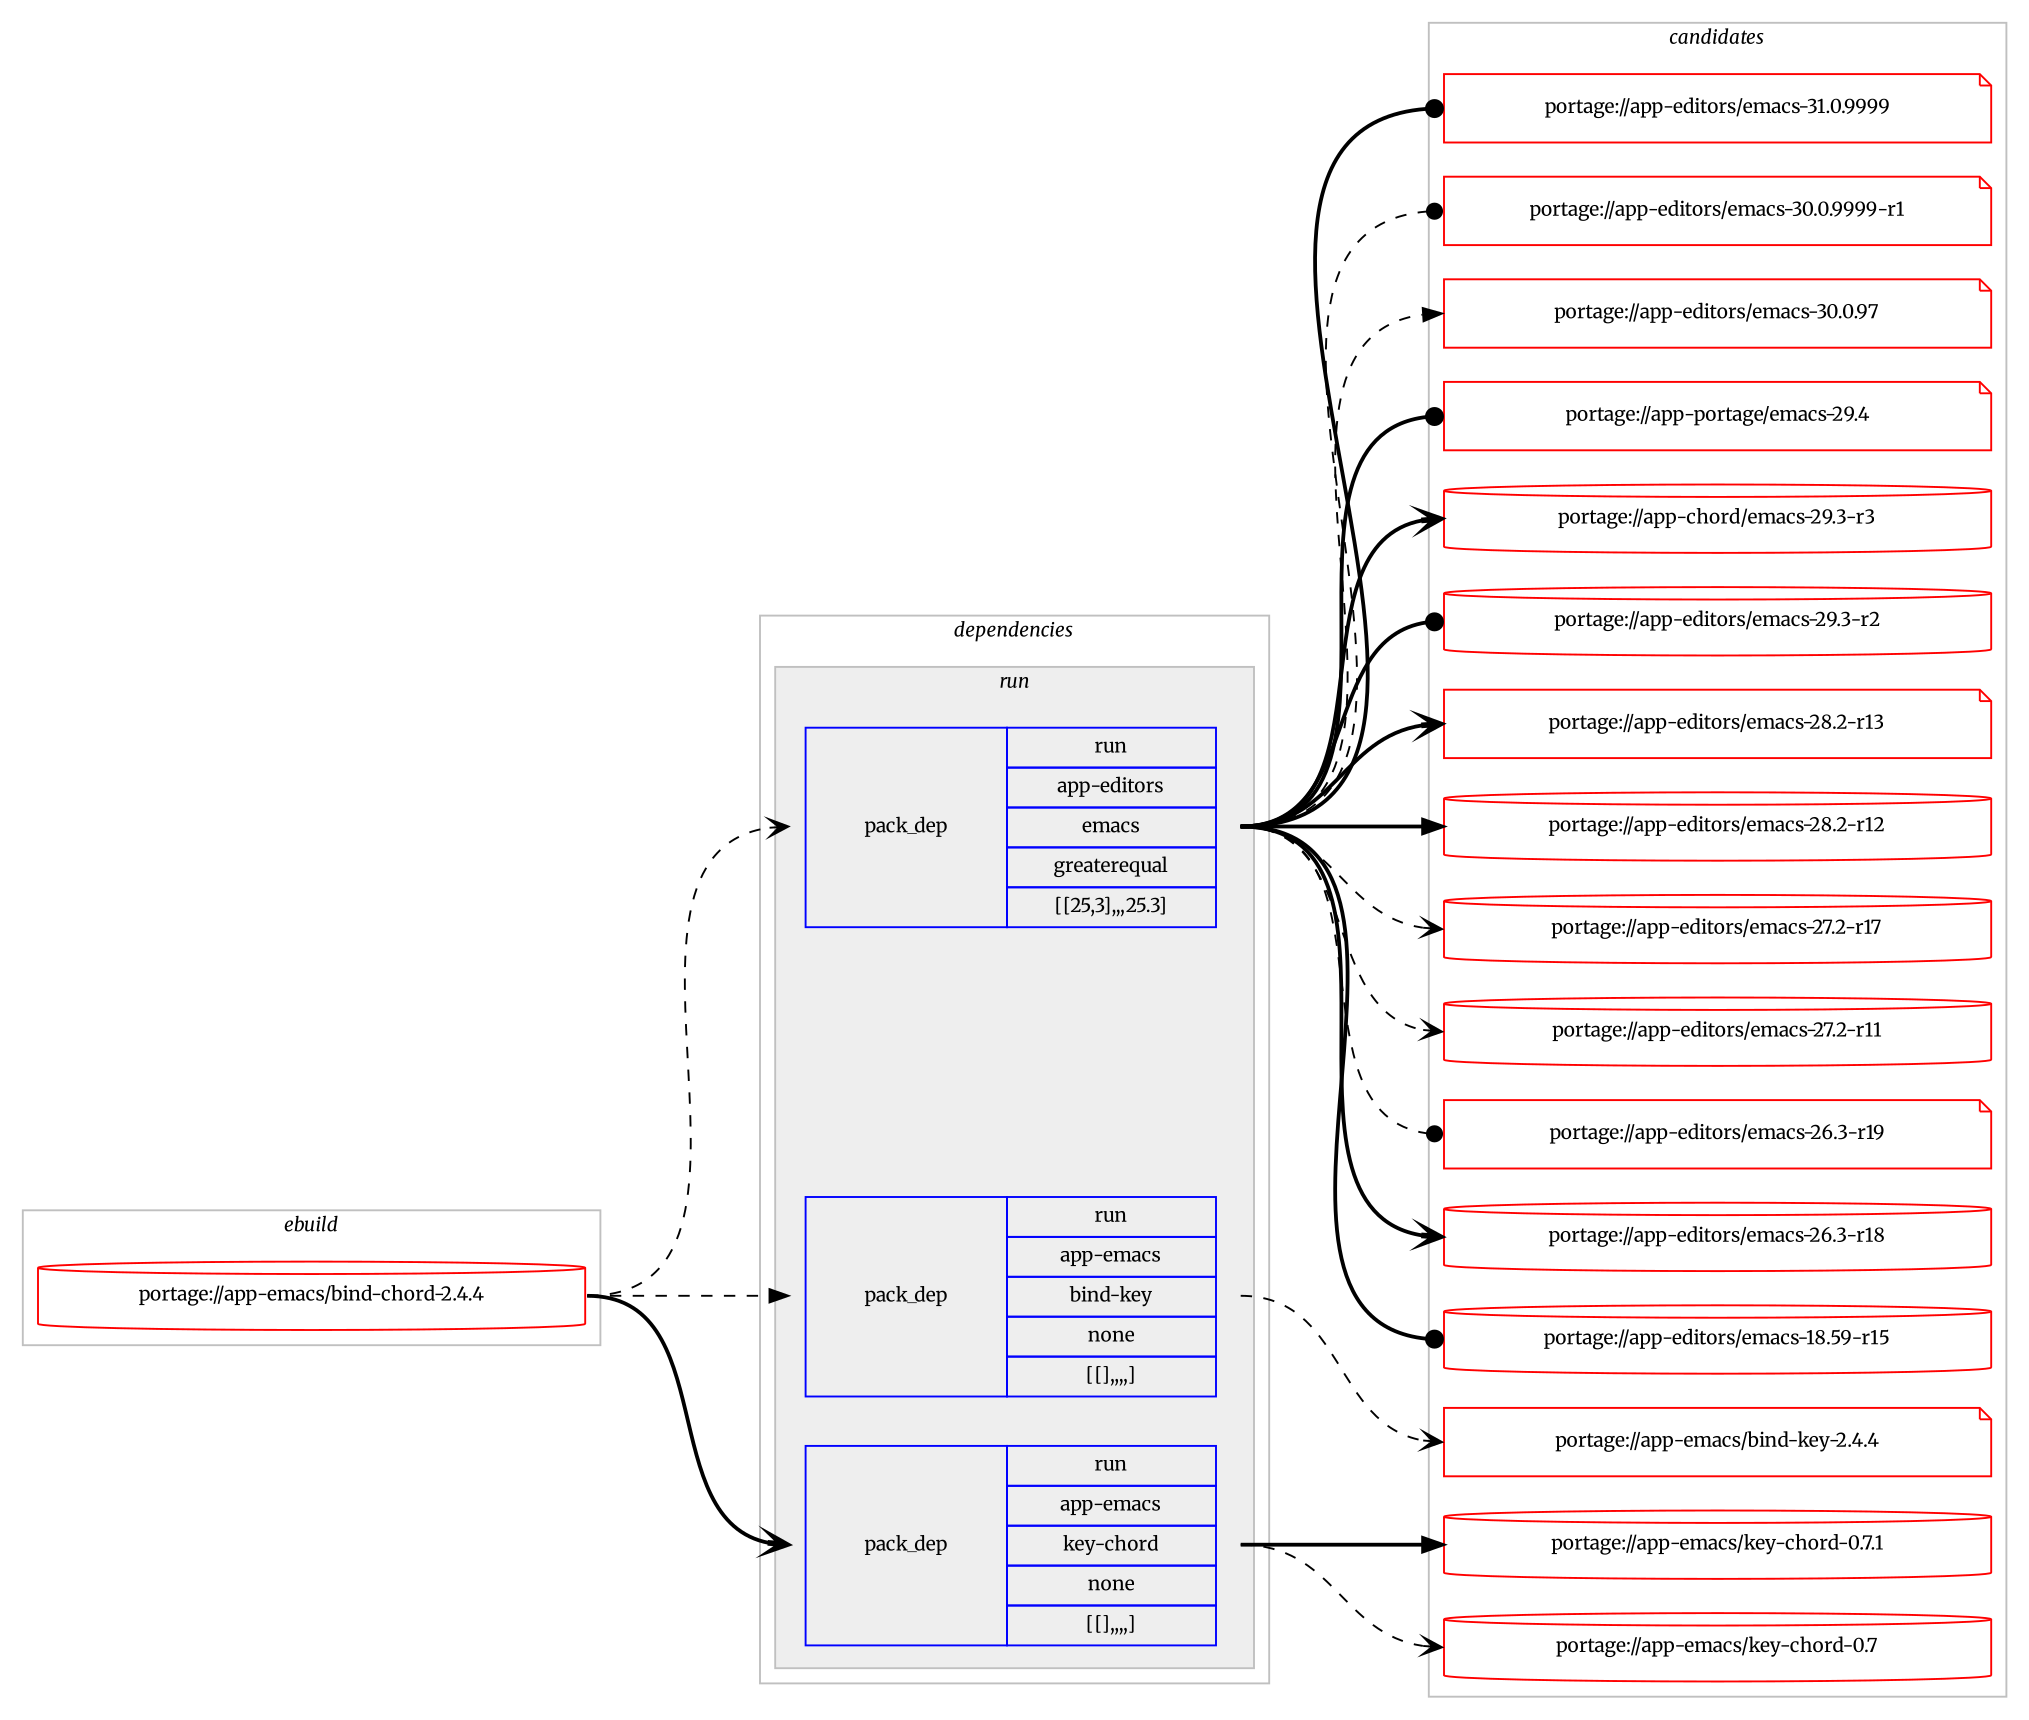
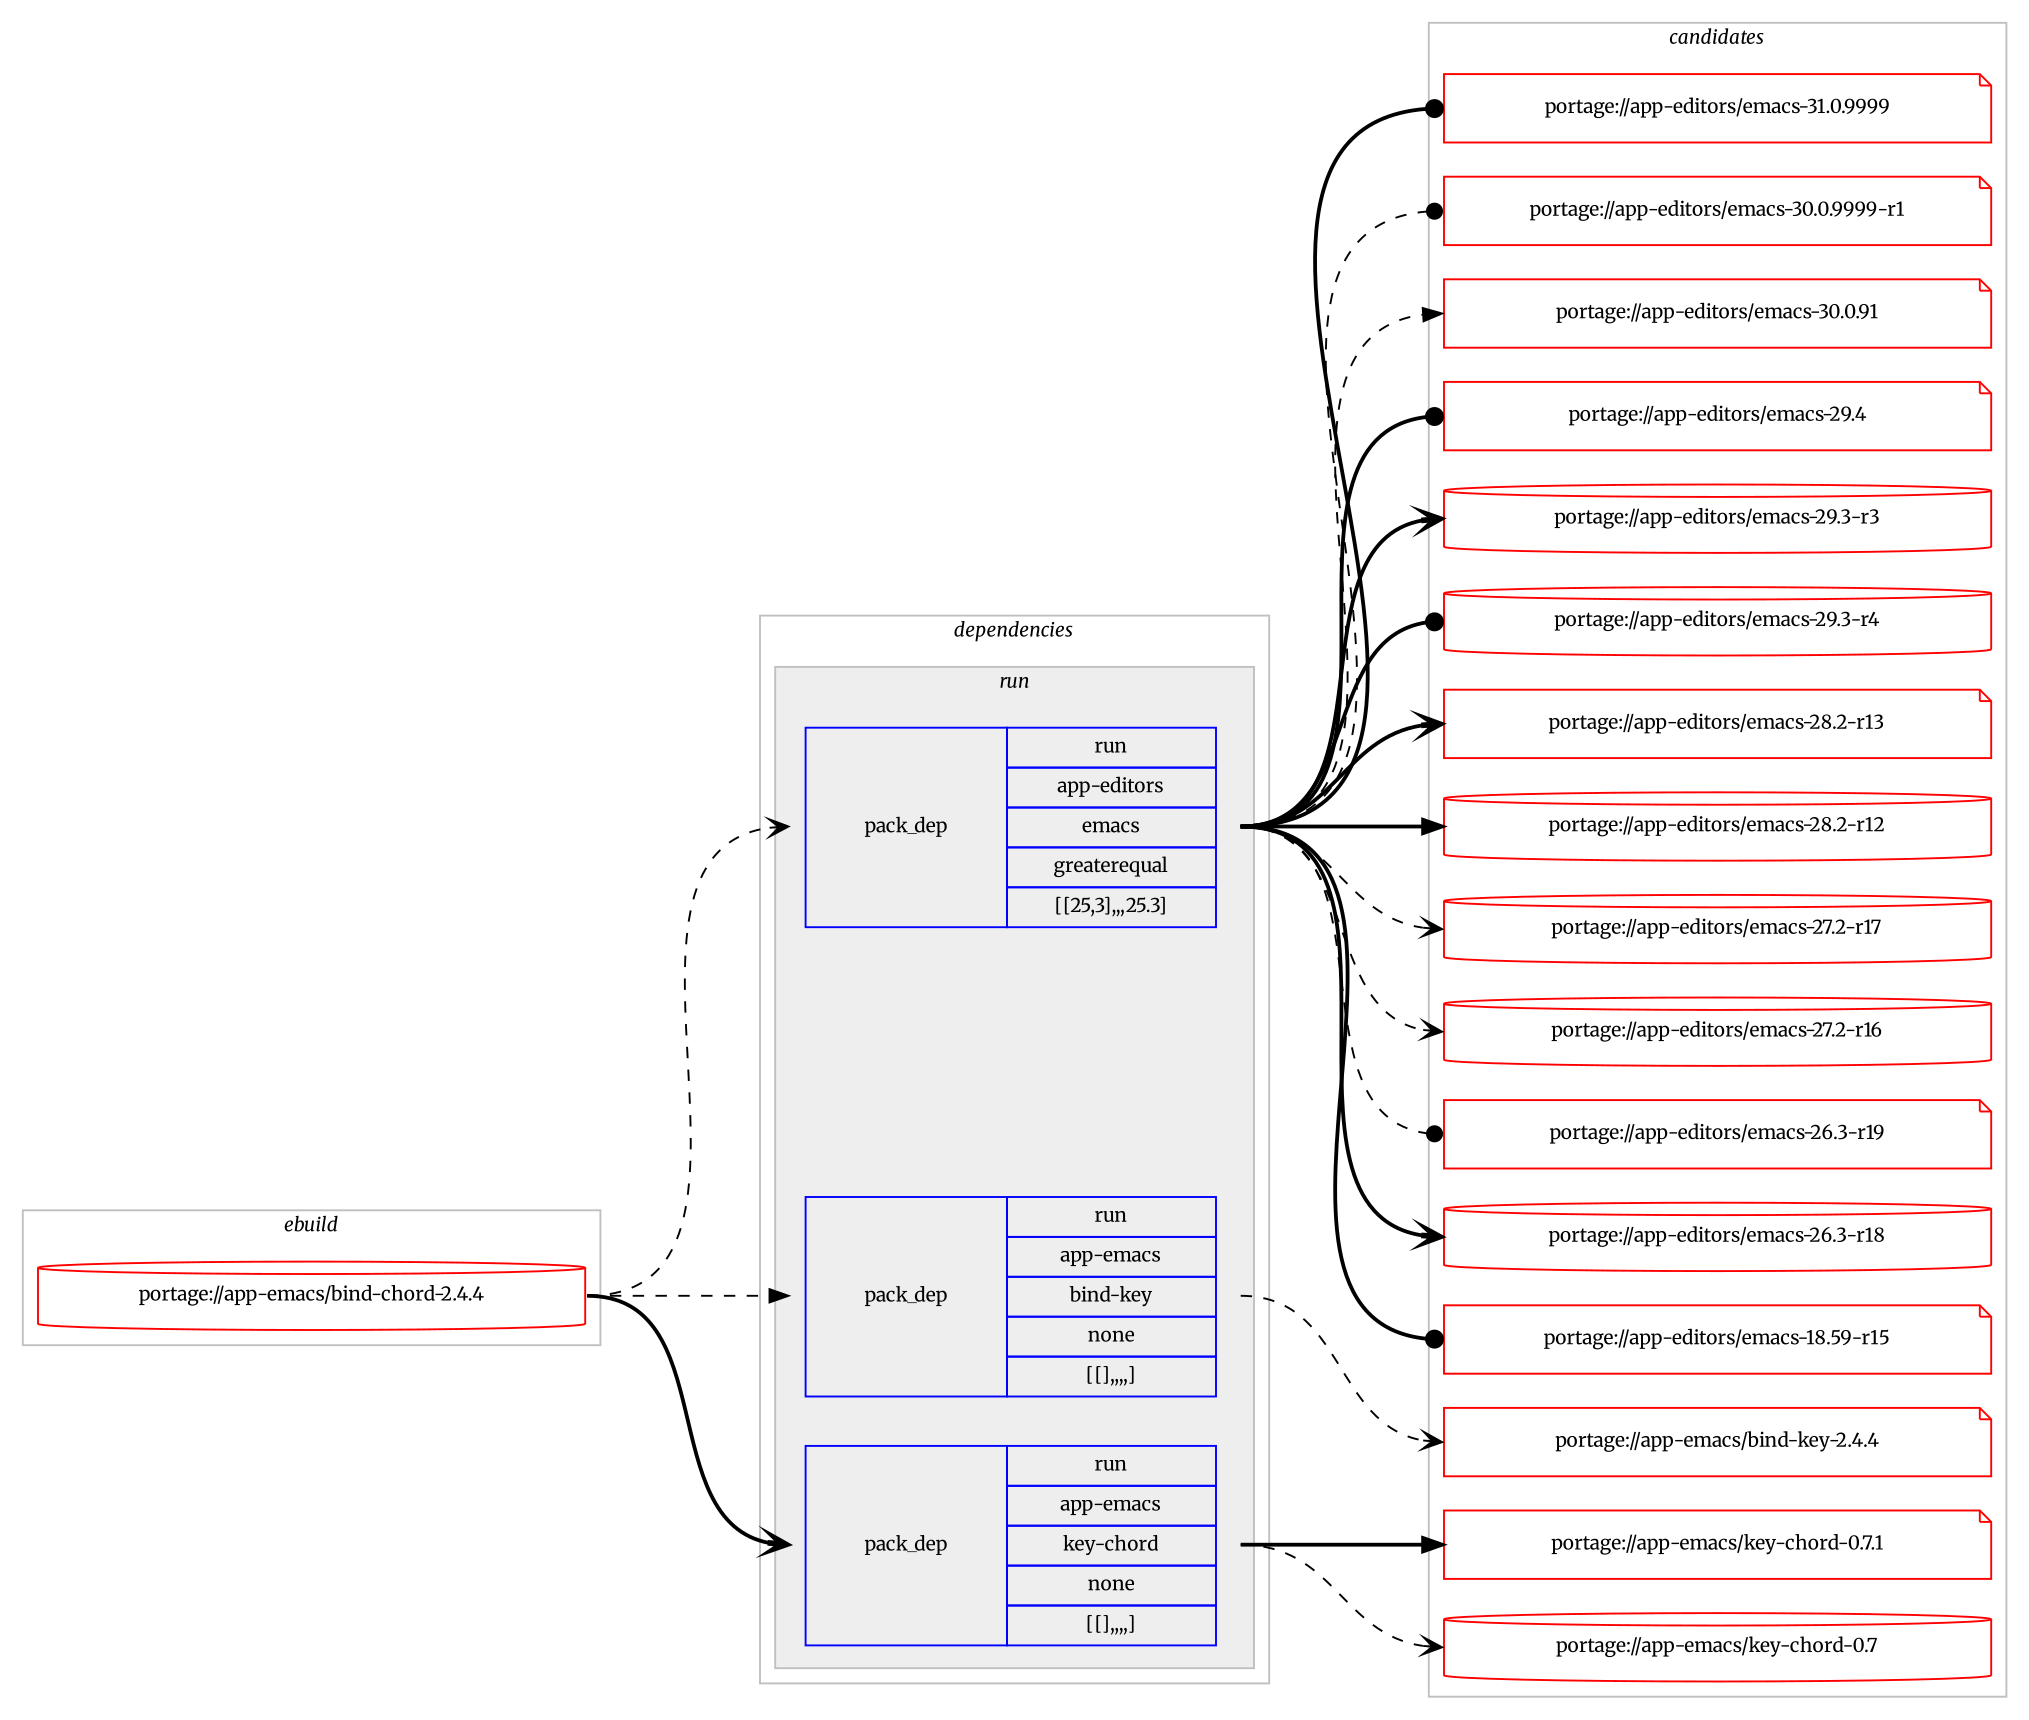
(1718, 314) -> (1718, 314)
(1718, 416) -> (1718, 416)
(1718, 519) -> (1718, 519)
(1718, 621) -> (1718, 621)
(1718, 1032) -> (1718, 1032)
(1718, 1340) -> (1718, 1340)
(1718, 1545) -> (1718, 1545)
